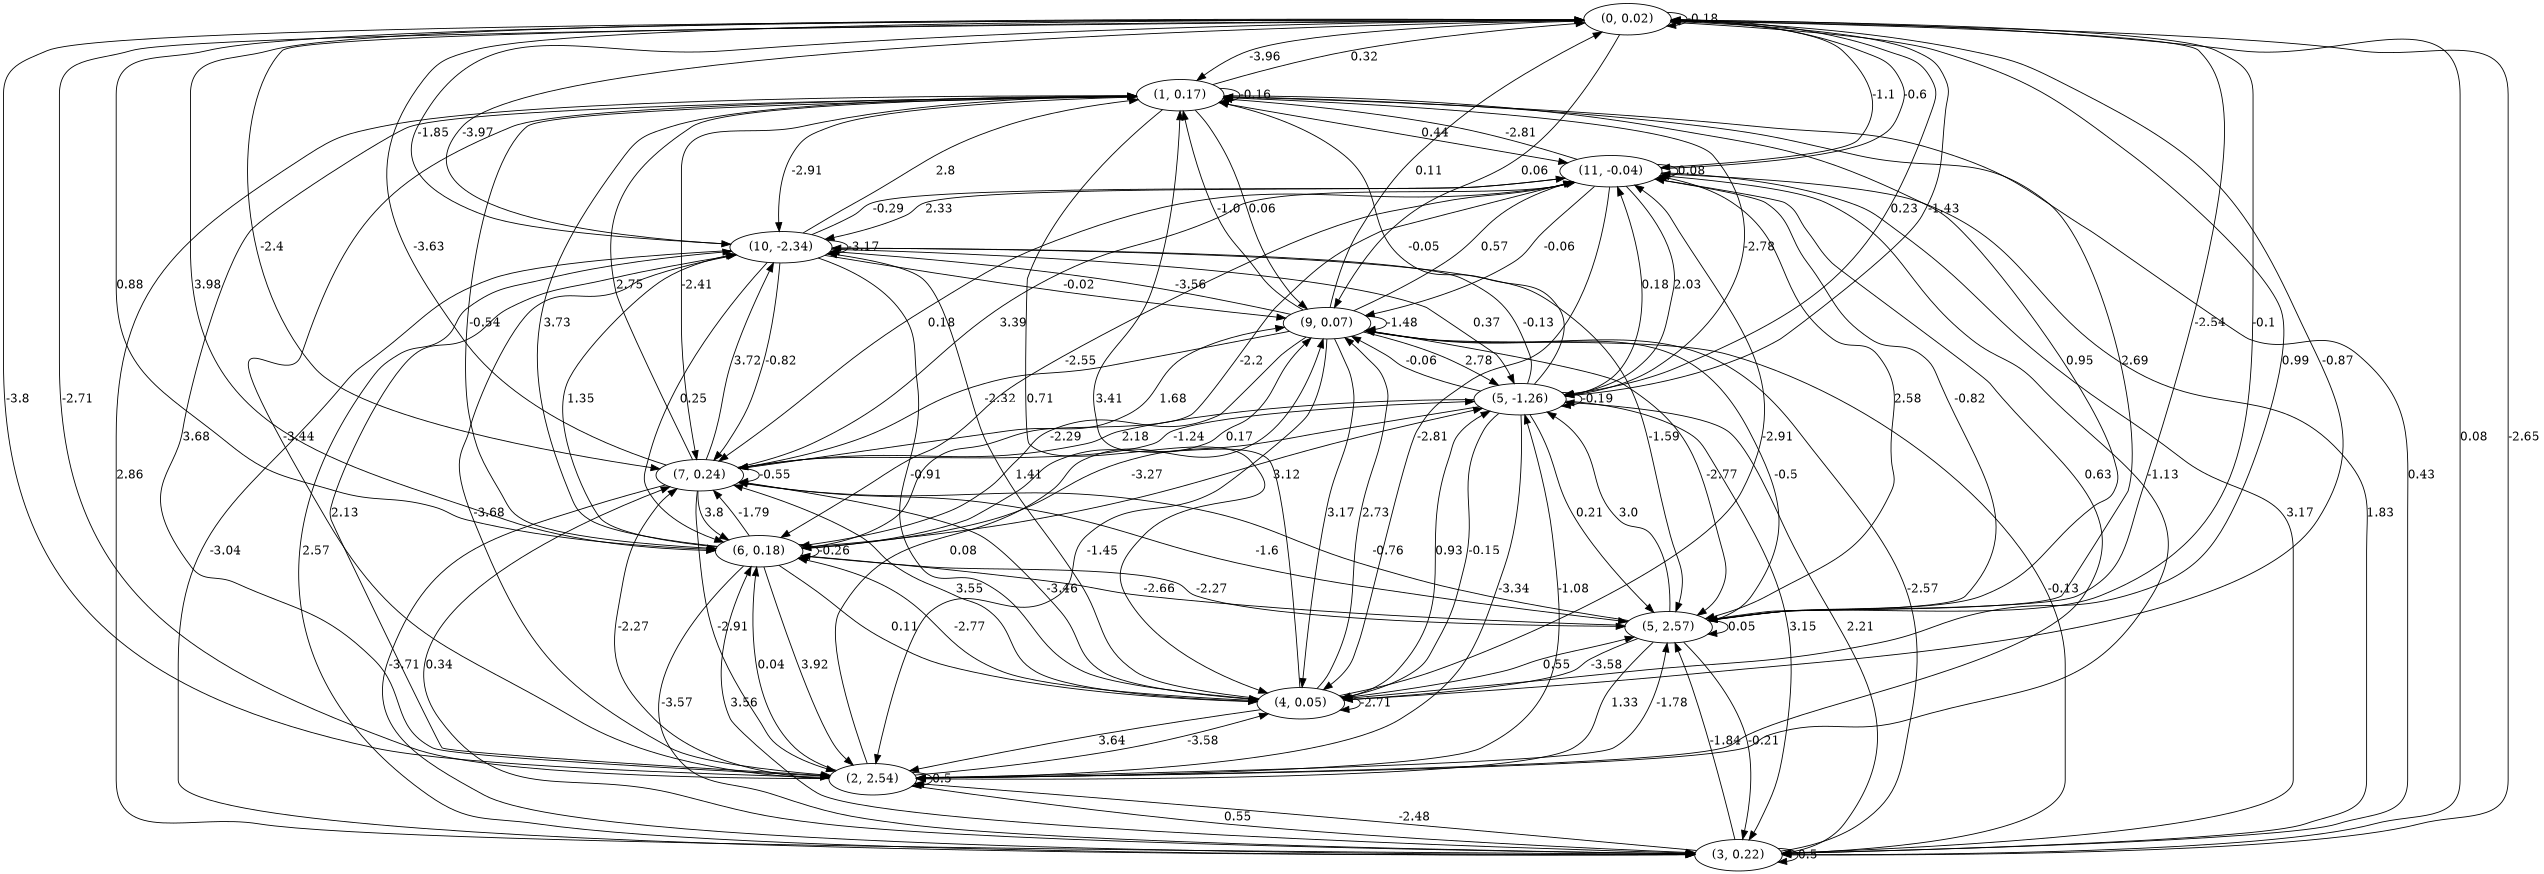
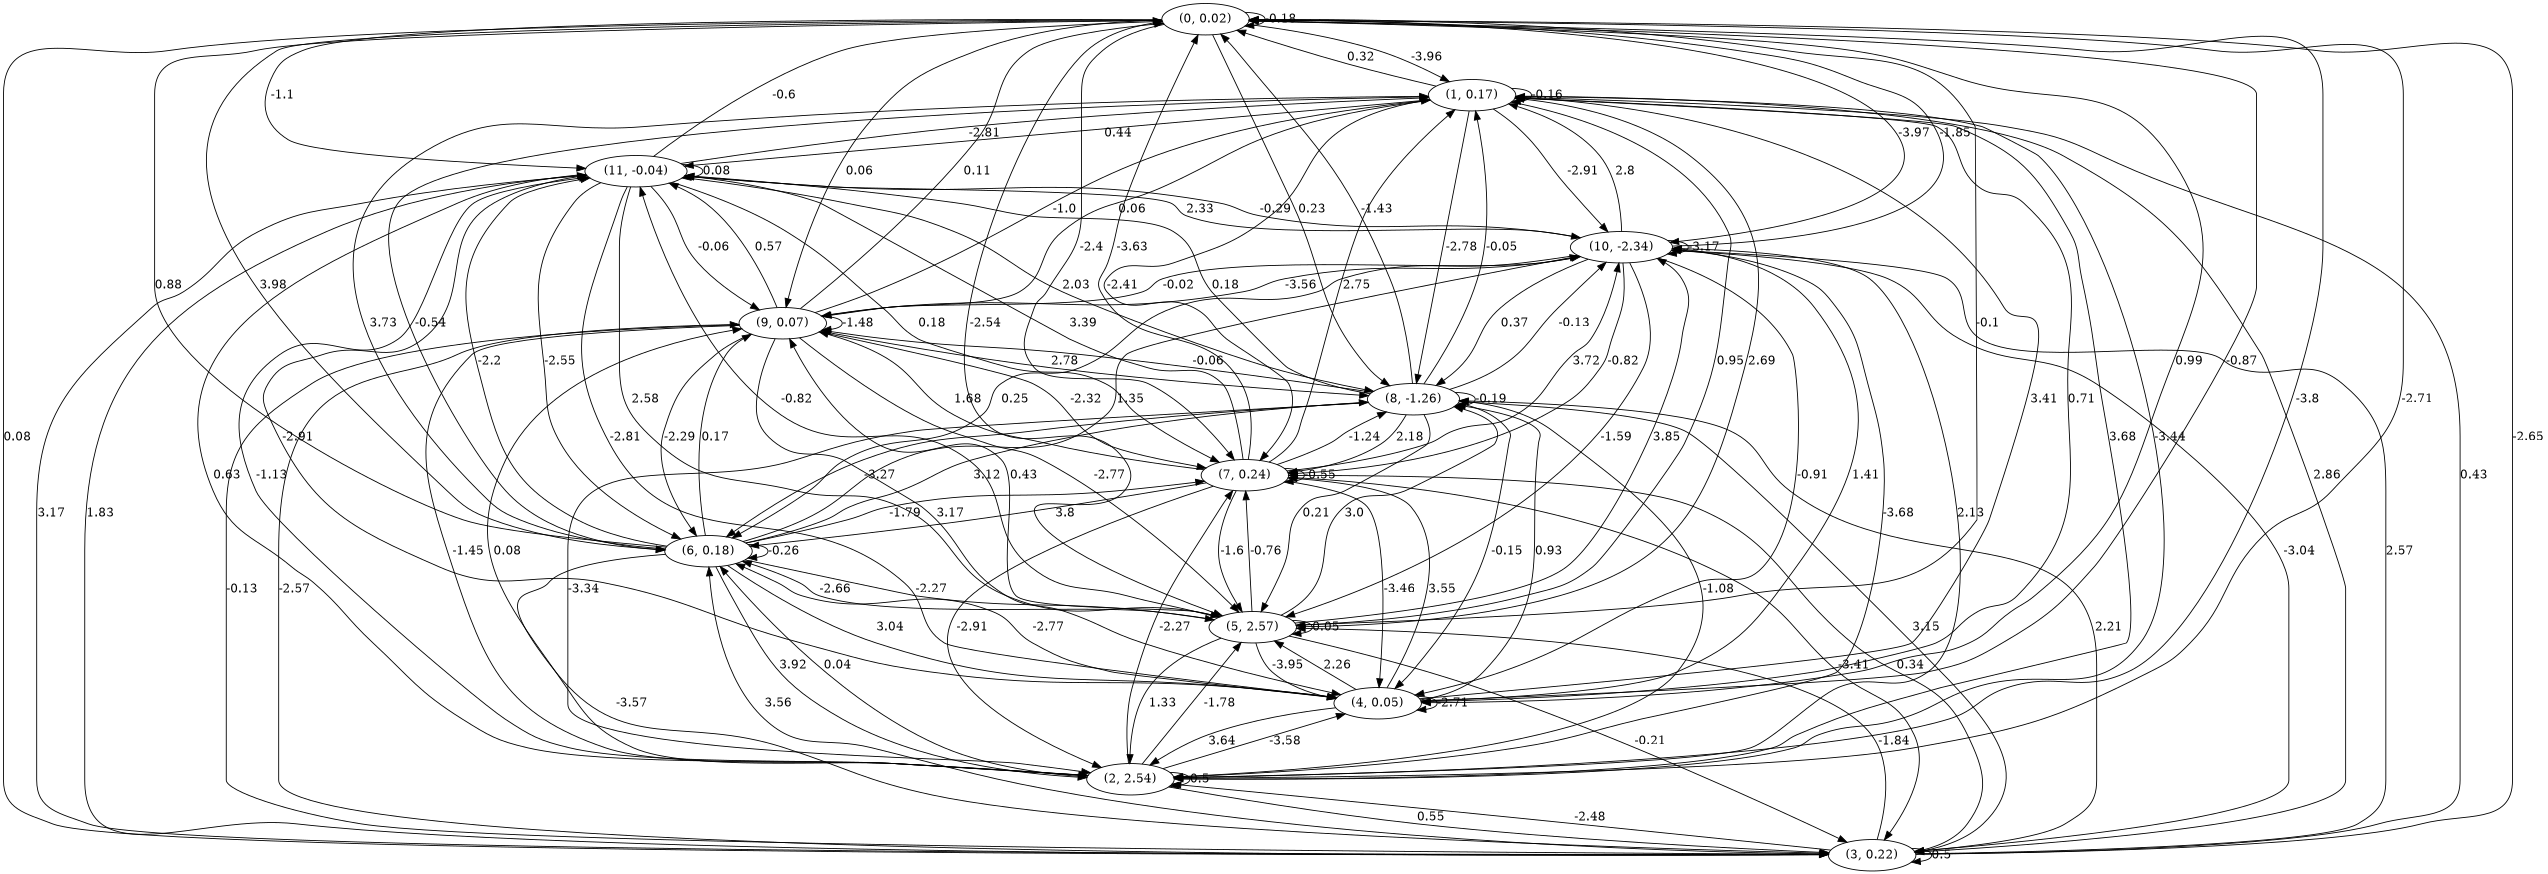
(1520, 399) -> (1414, 399)
(1787, 475) -> (1024, 475)
(1361, 512) -> none
none -> (1589, 543)
(905, 627) -> (890, 627)
(405, 665) -> (1854, 665)
(1557, 665) -> (1337, 665)
(1607, 665) -> (1288, 665)
